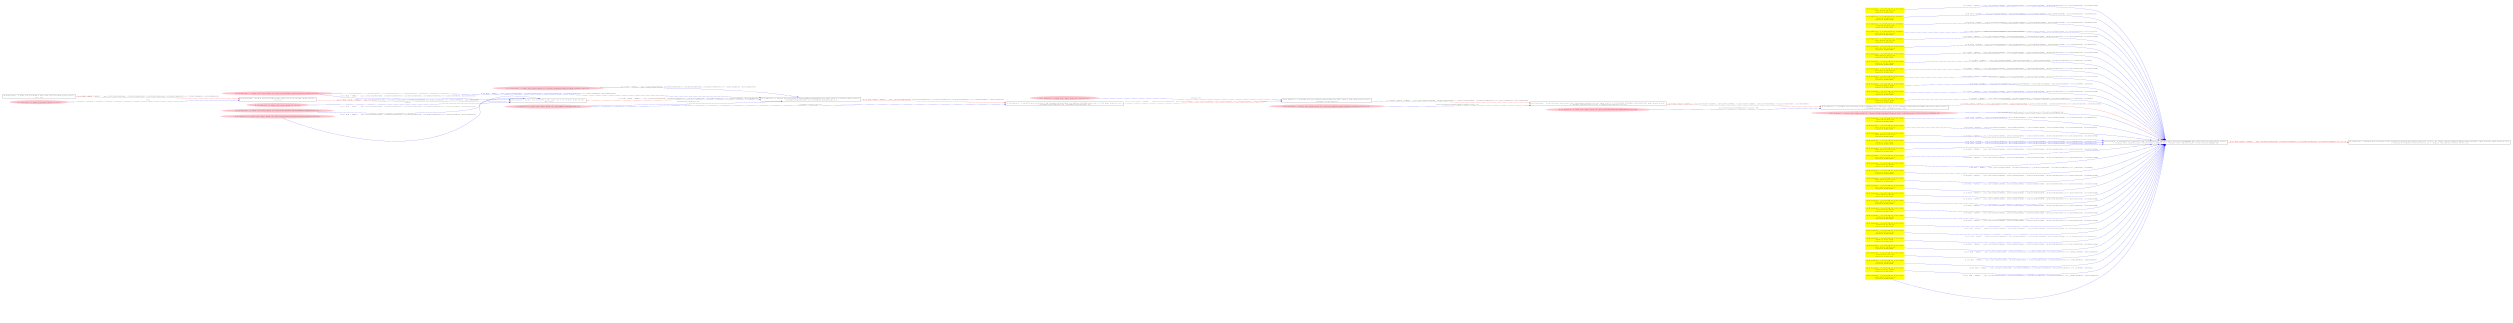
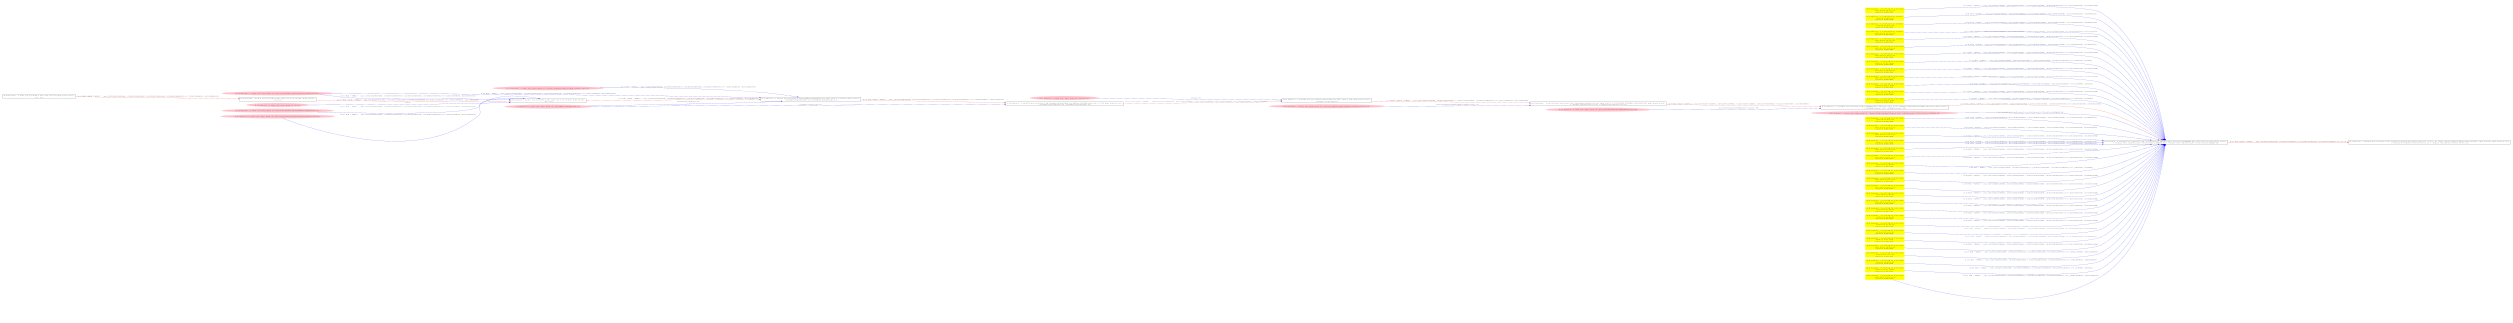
(39, 102) -> none
